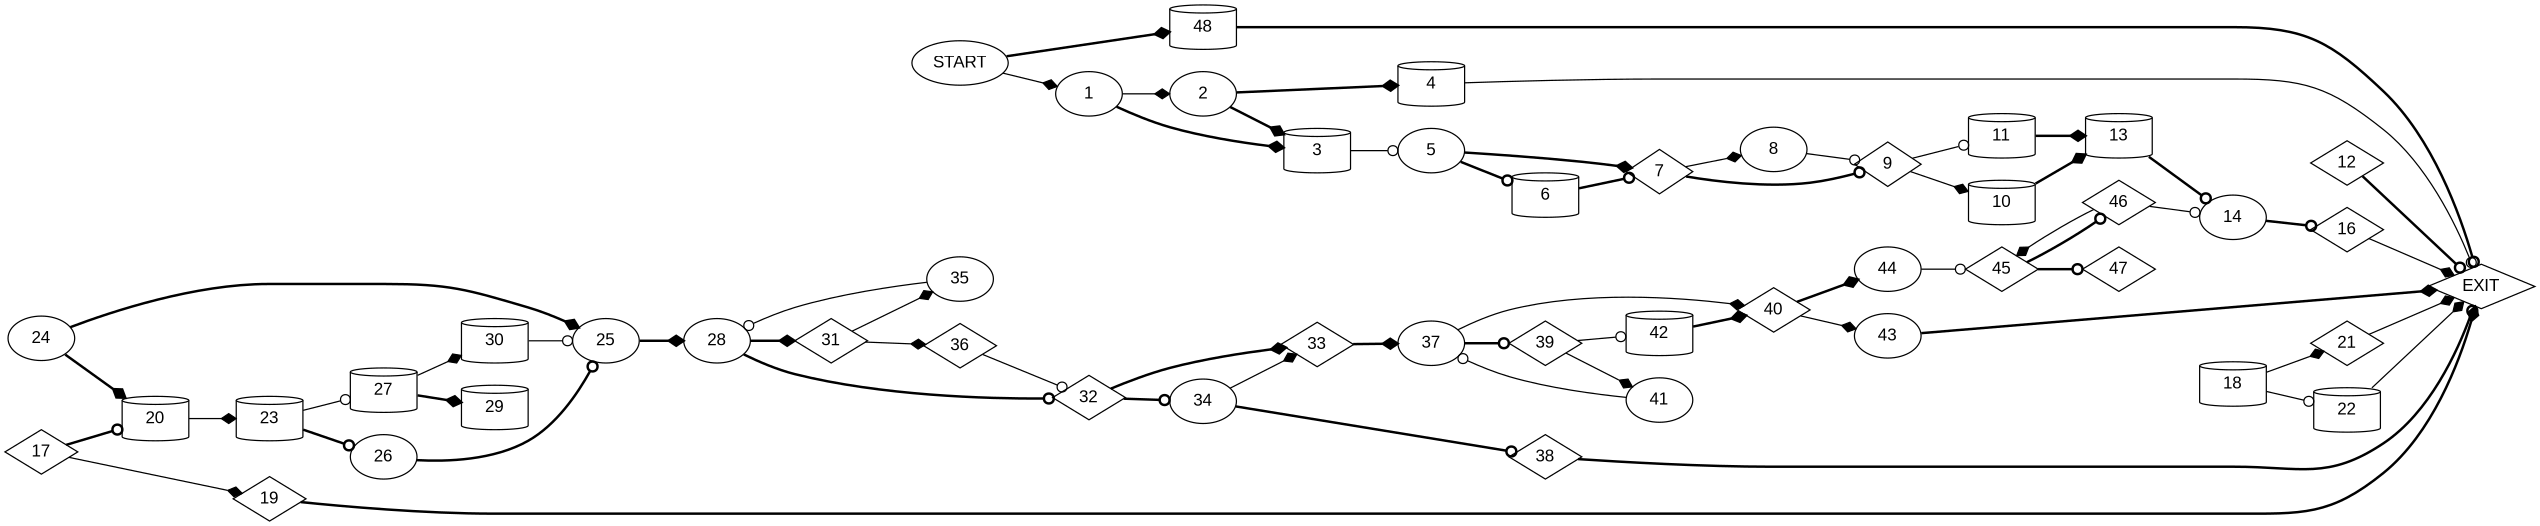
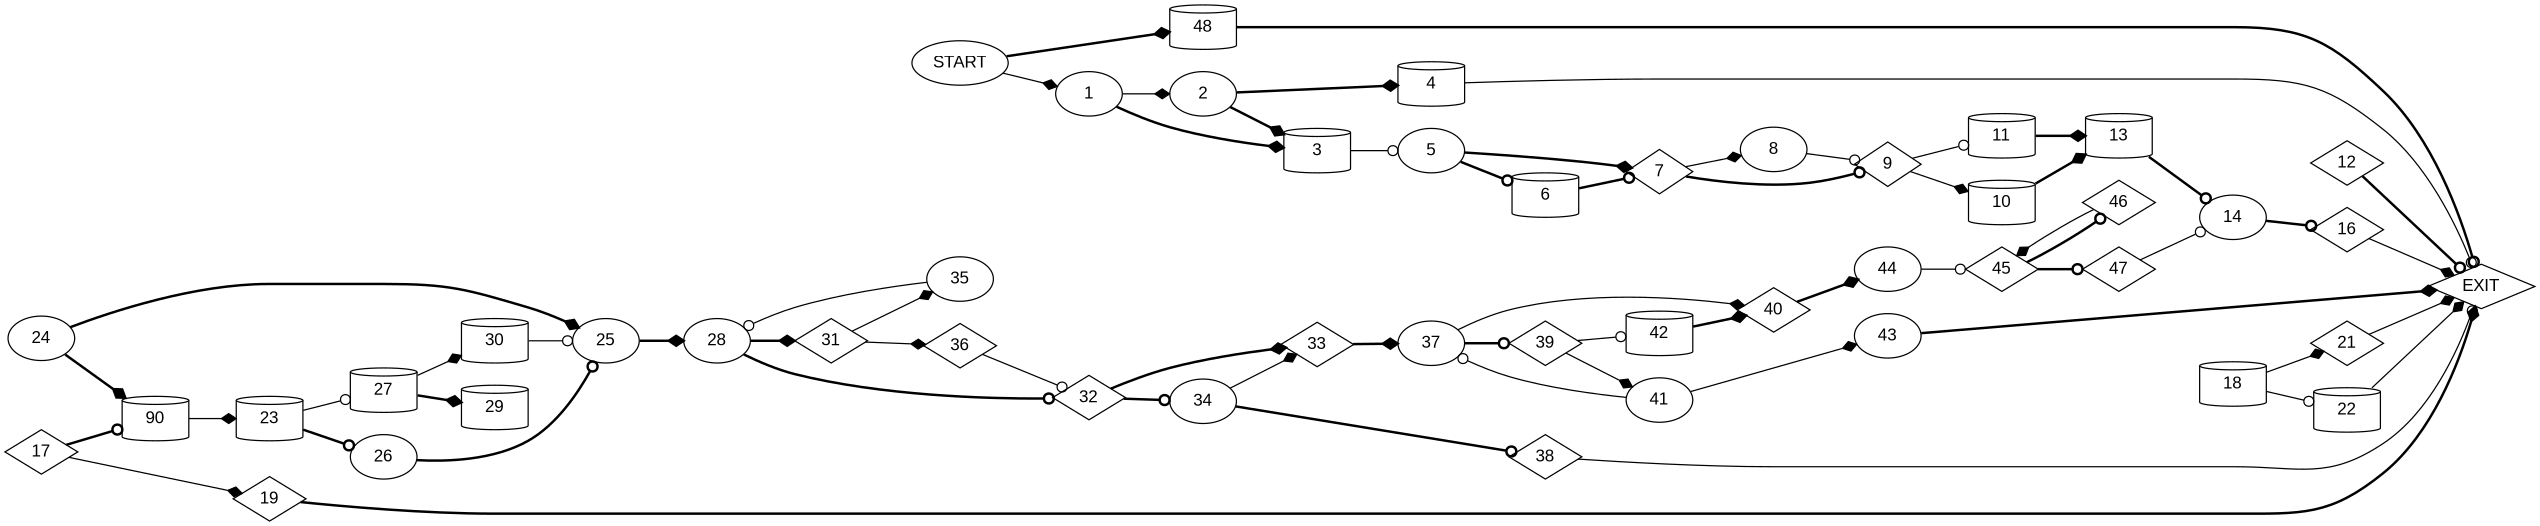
(2170, 209) -> (2168, 247)
(1821, 321) -> (1766, 370)
(155, 419) -> (155, 419)
(2062, 467) -> (2062, 467)
